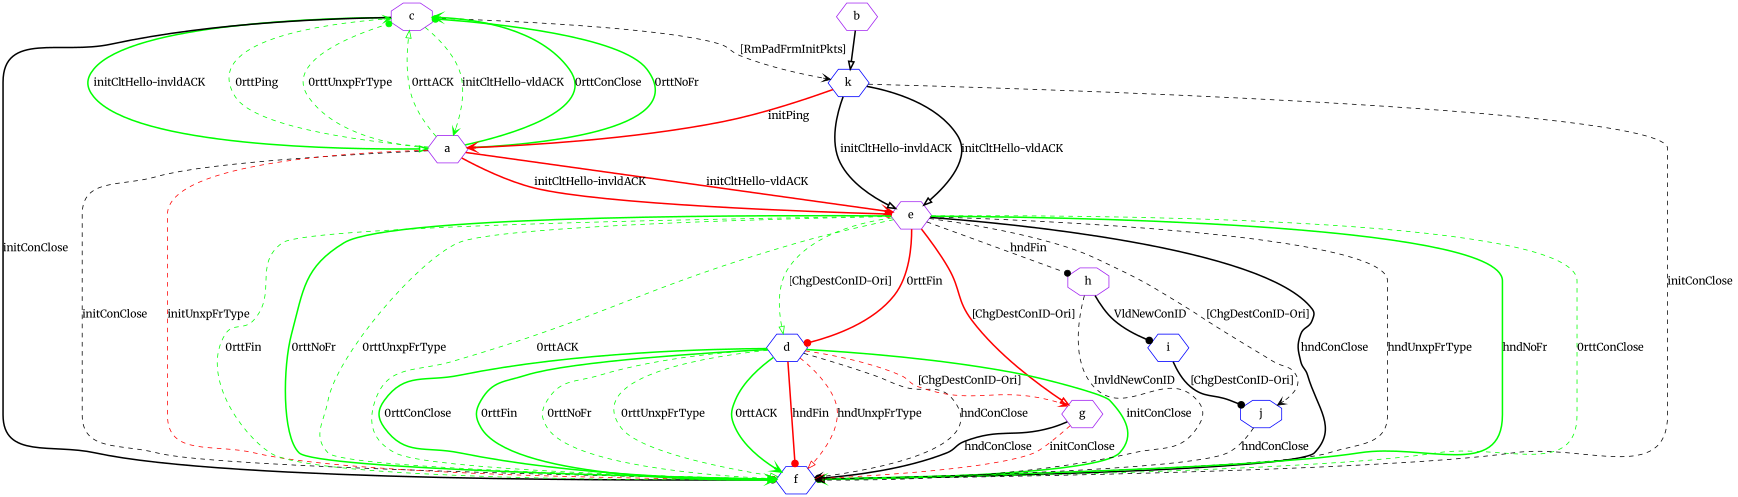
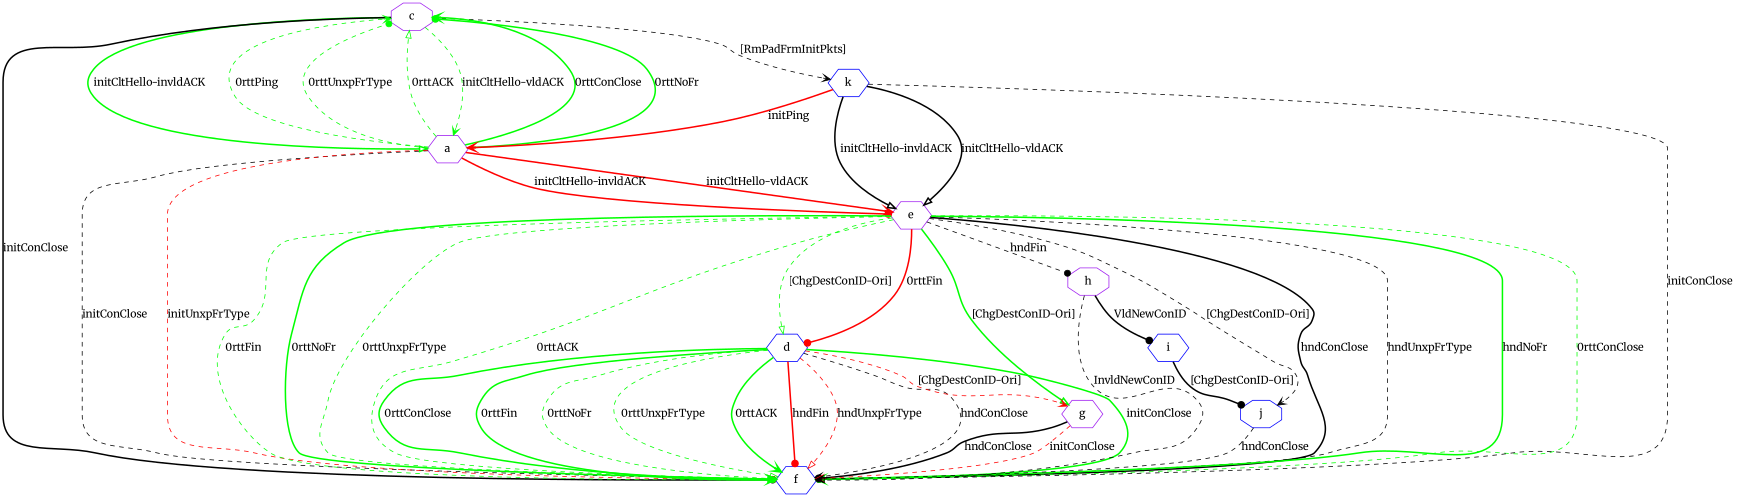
(857, 17) -> none
(977, 327) -> (977, 327)
